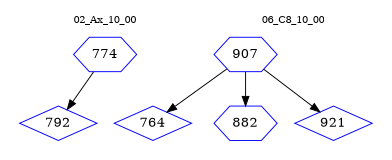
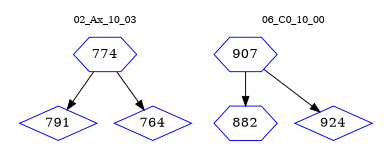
(105, 21) -> (105, 21)
(293, 21) -> (293, 21)
(192, 94) -> (128, 87)
(58, 123) -> (58, 123)
(333, 123) -> (333, 123)
